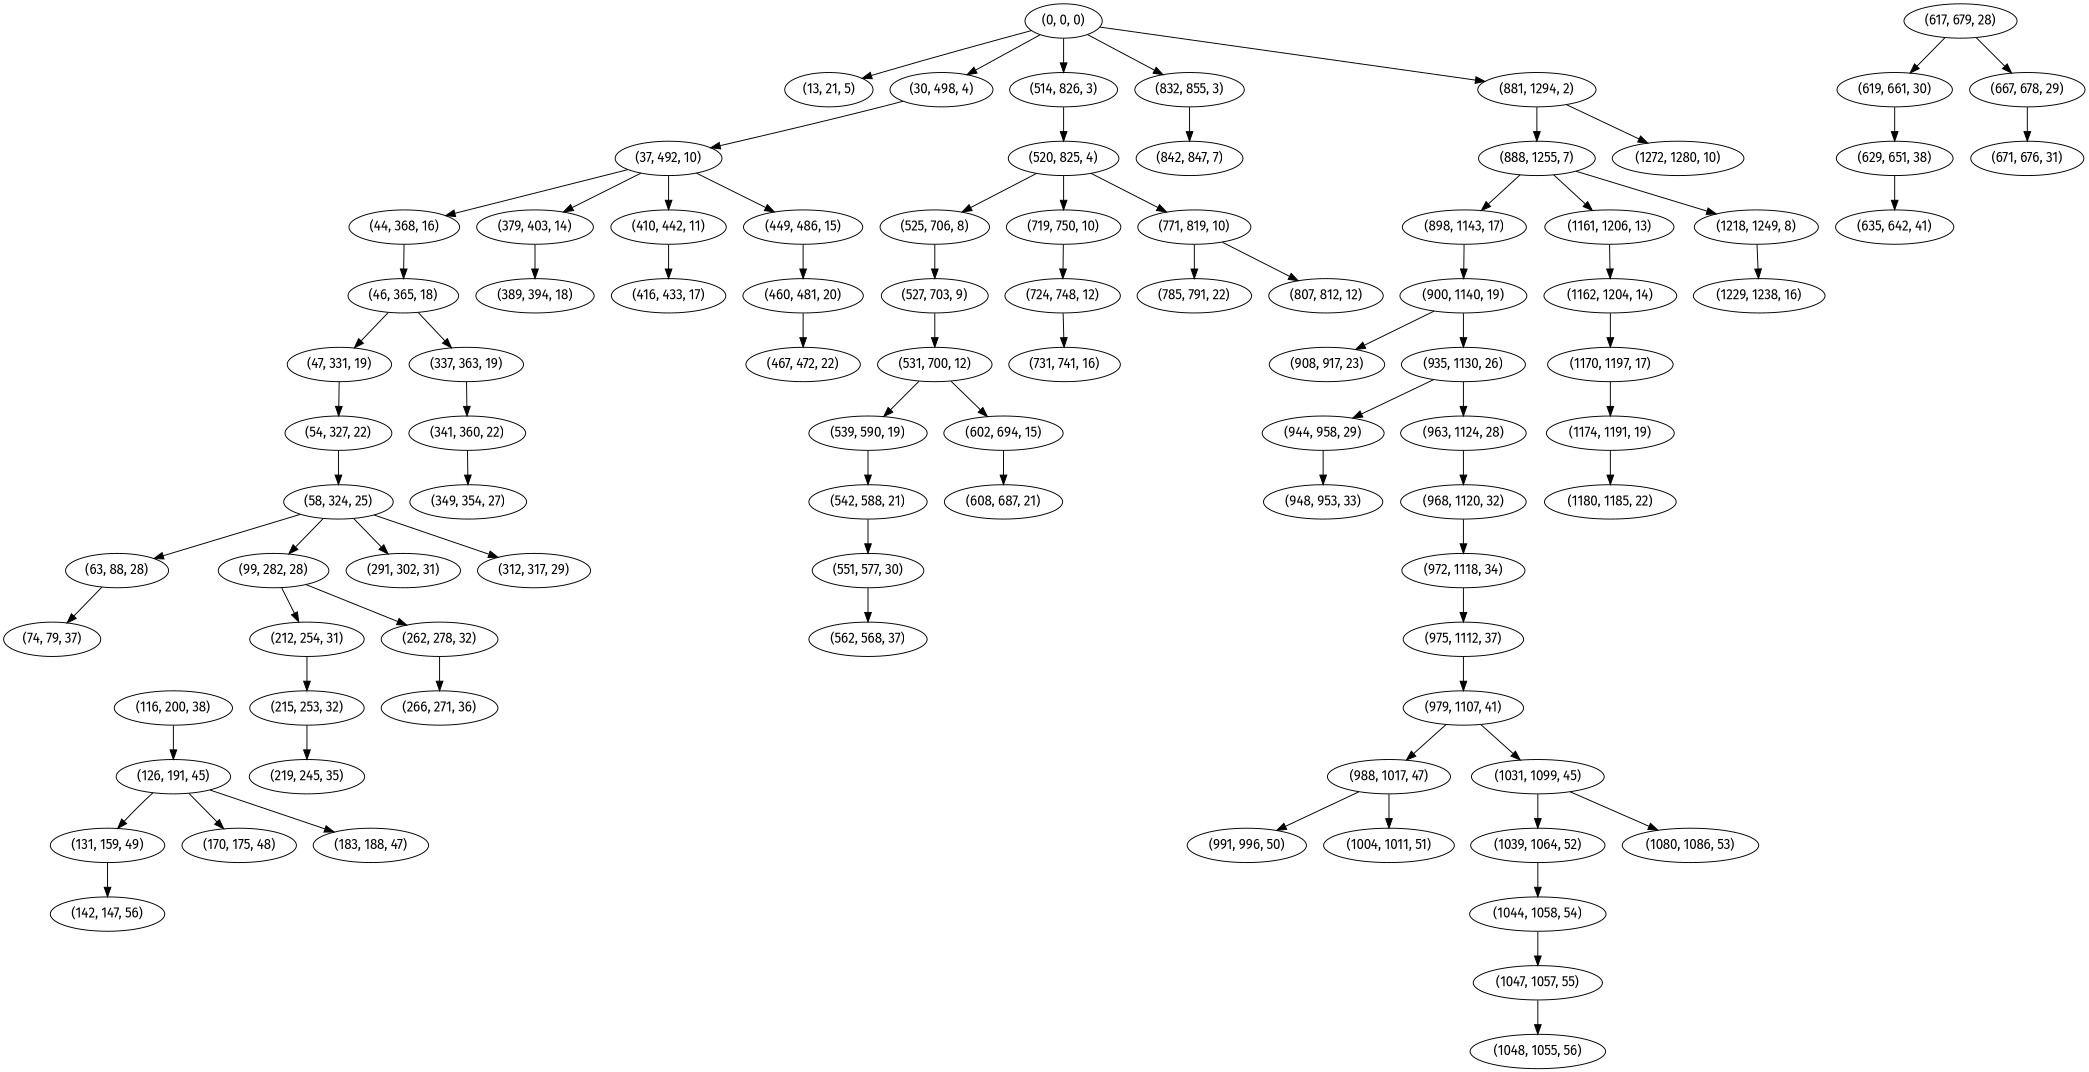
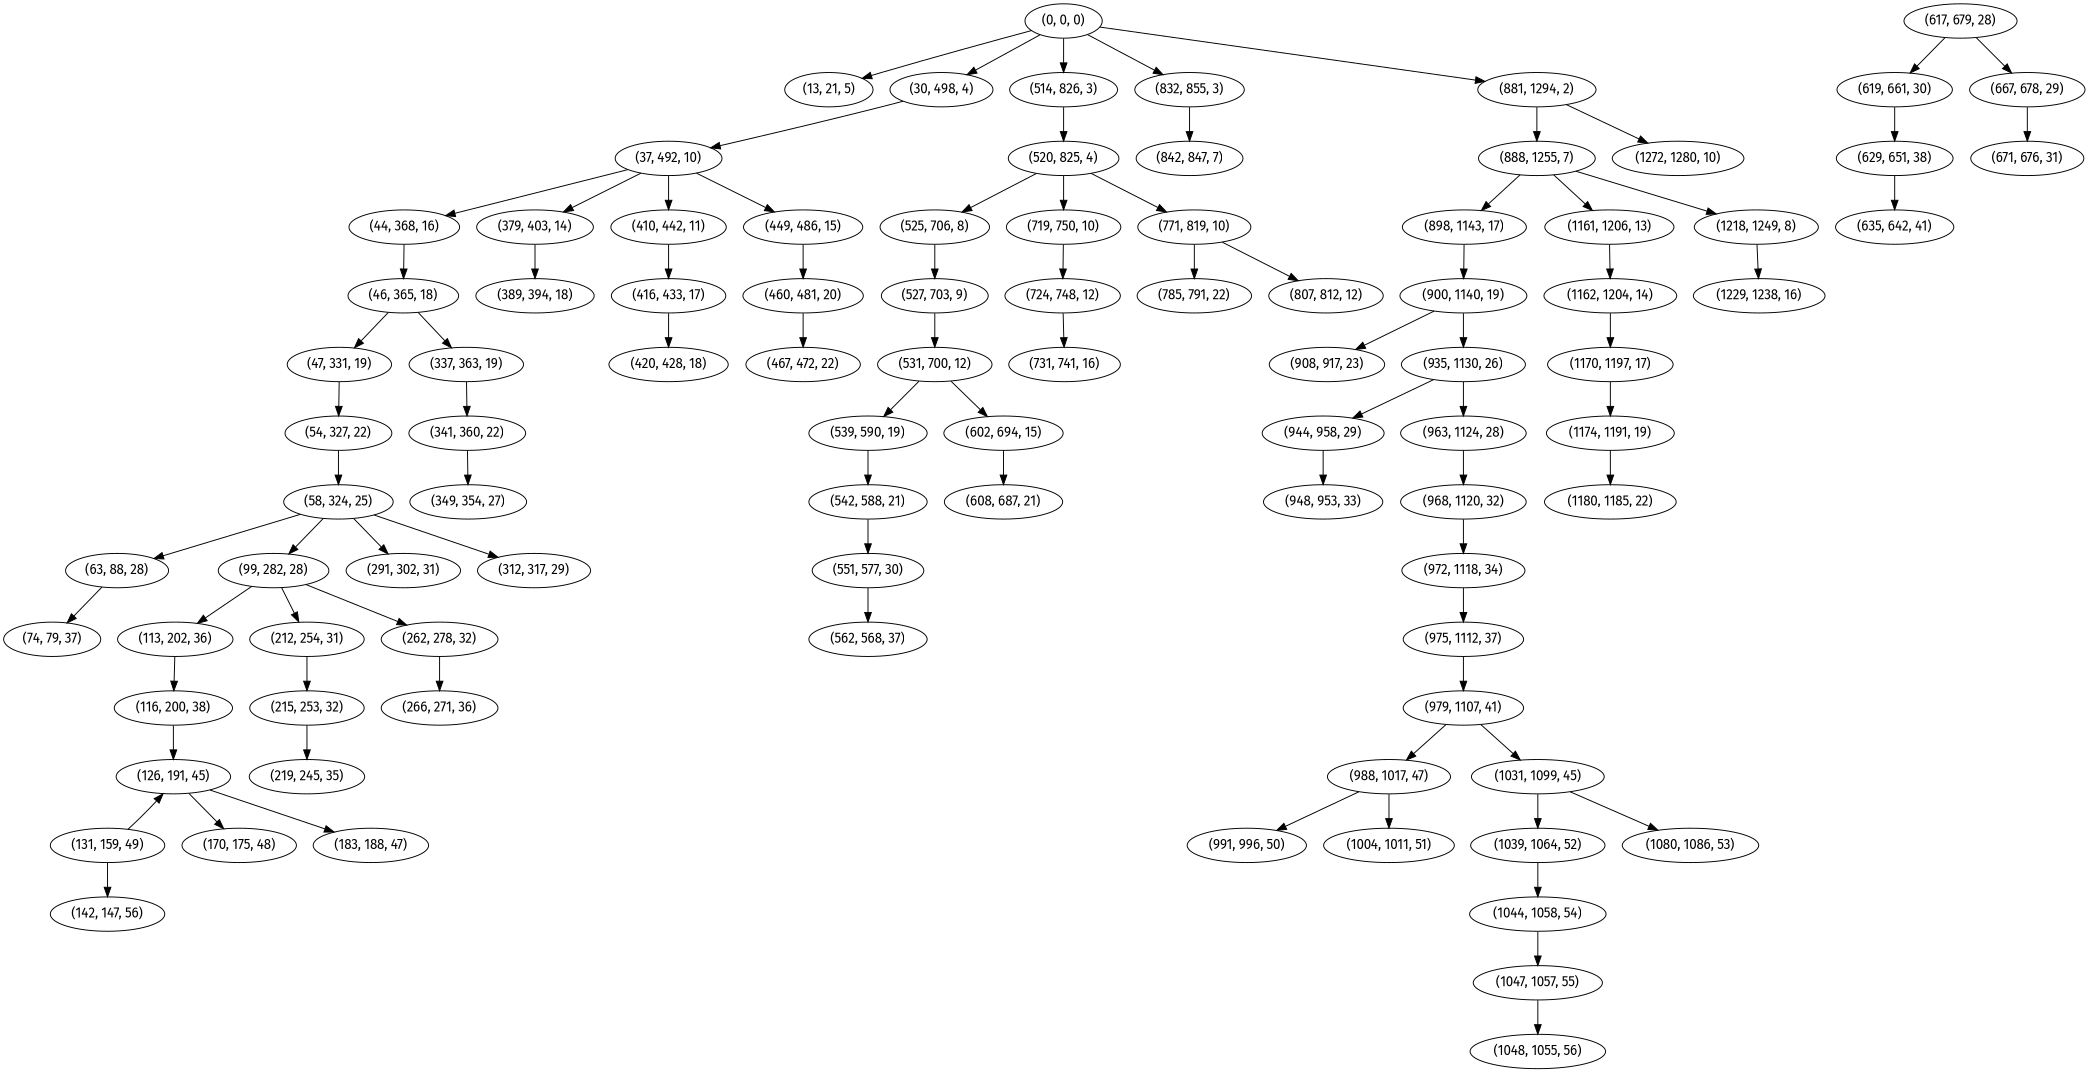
none -> (669, 364)
none -> (175, 639)
(138, 807) -> (142, 815)
